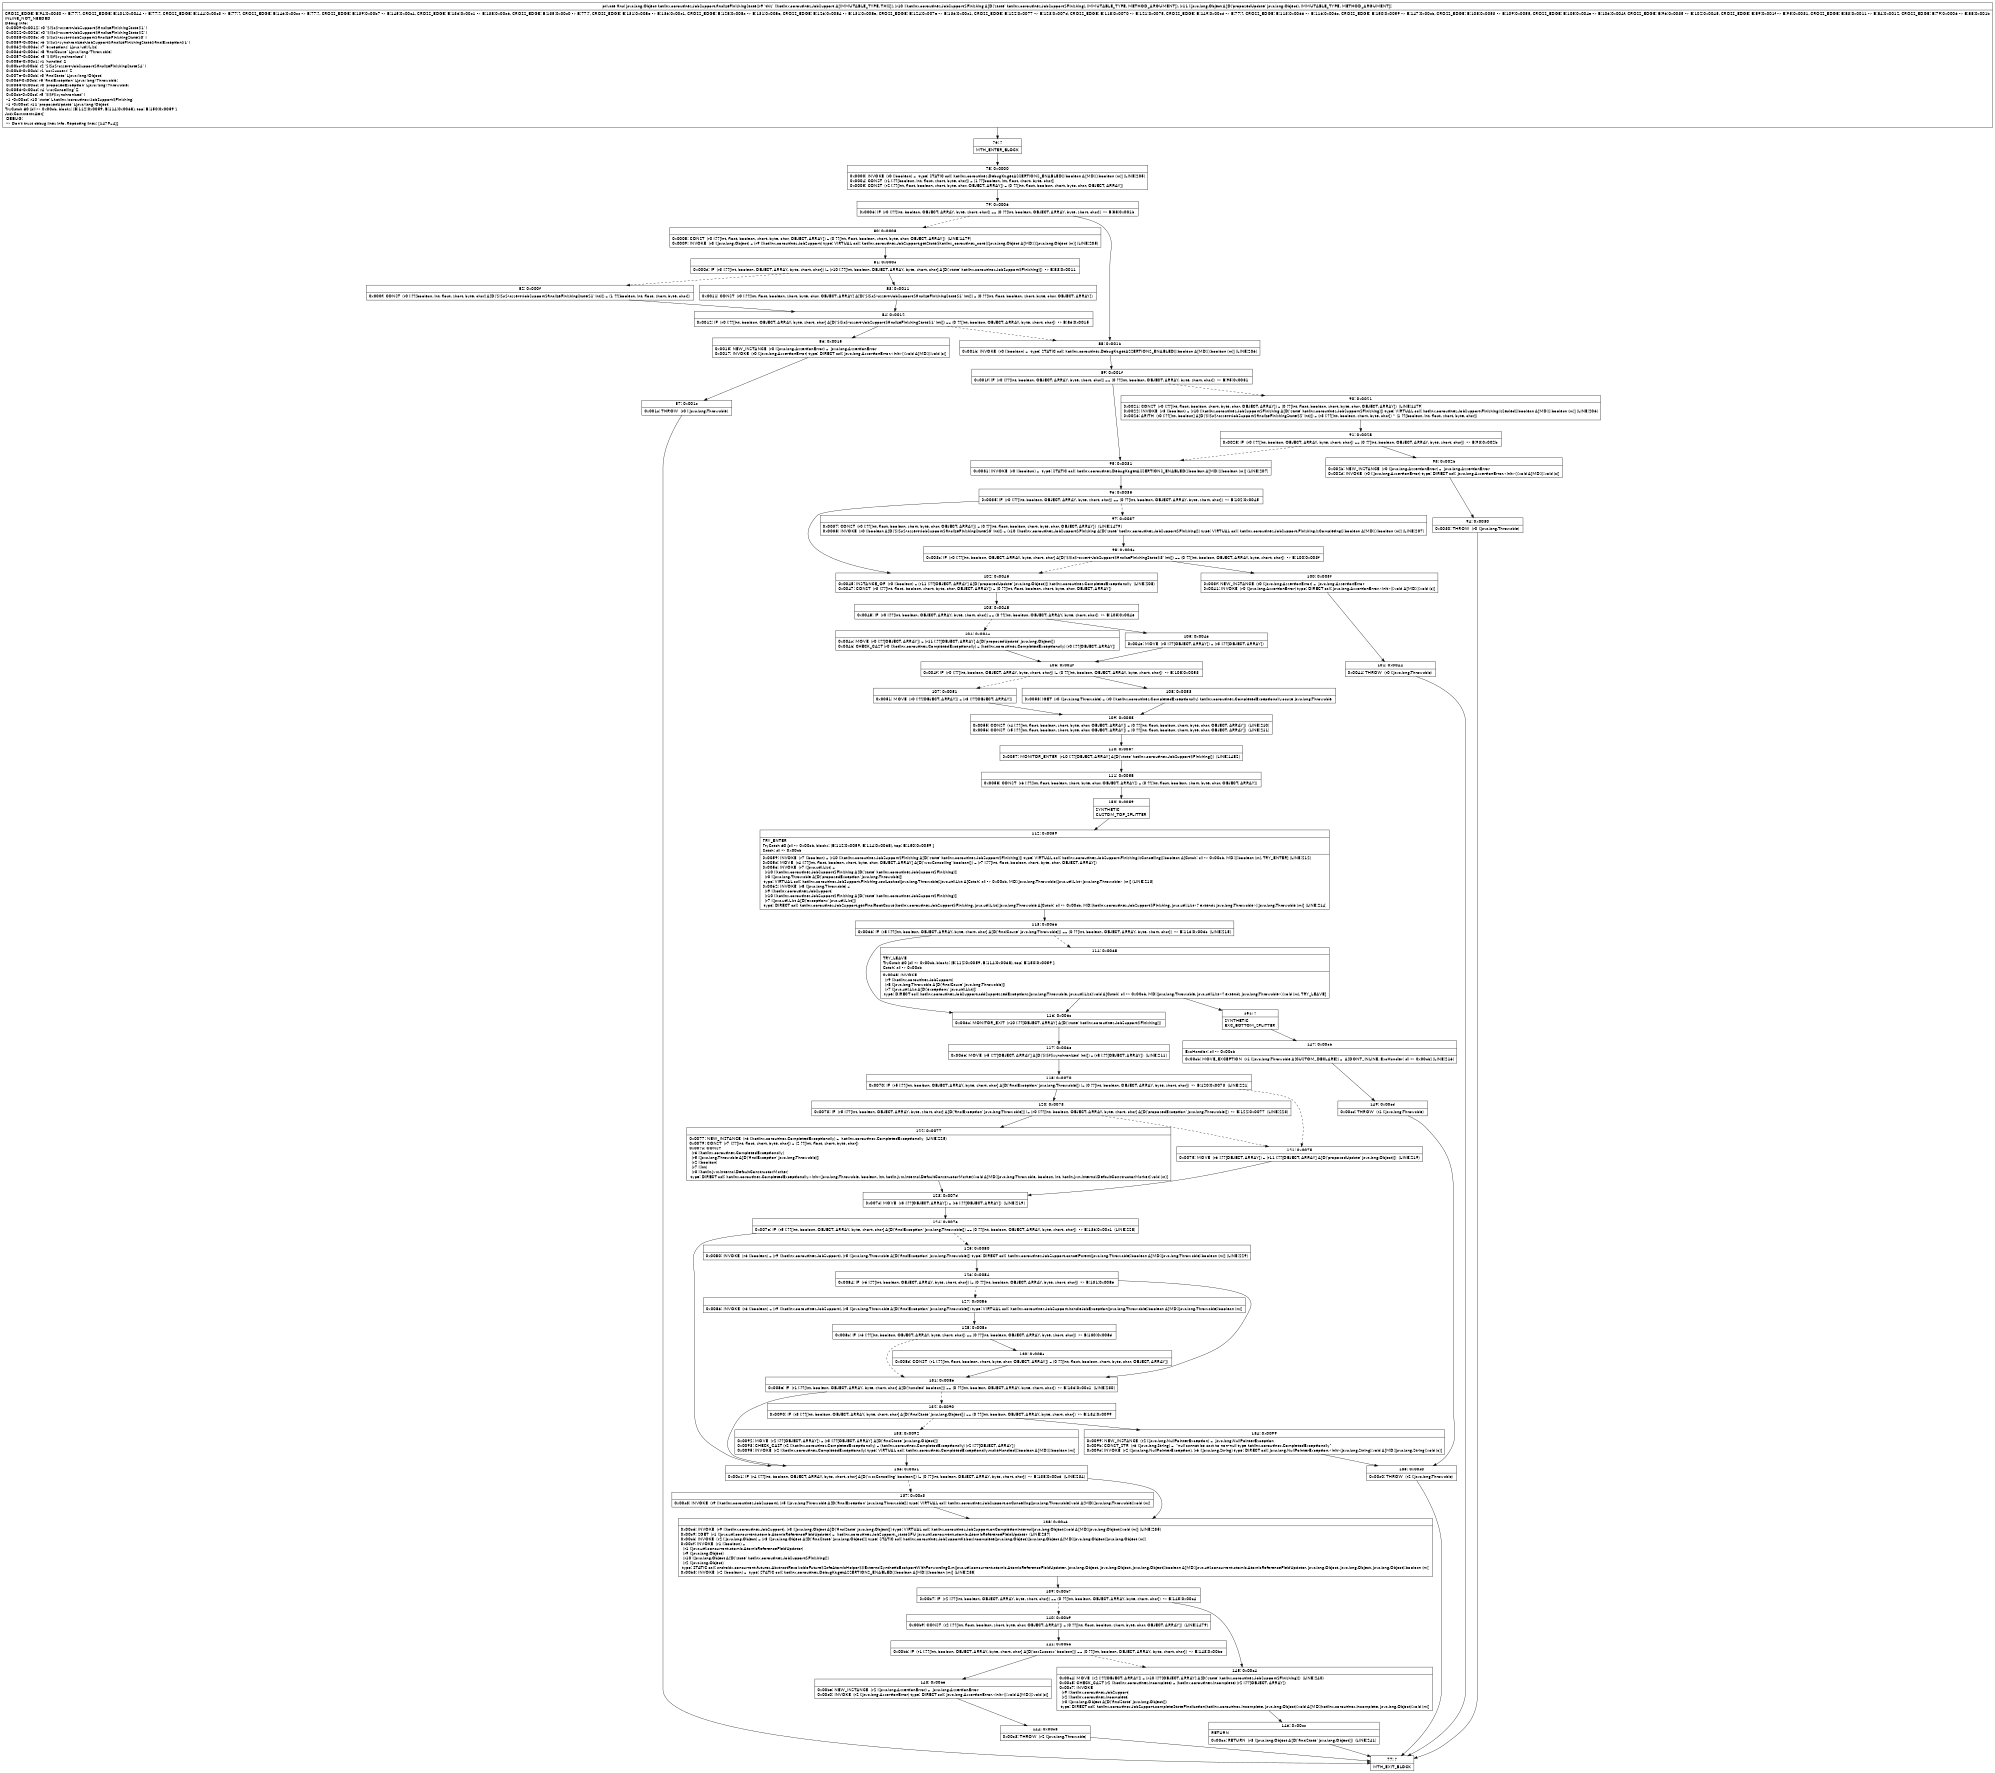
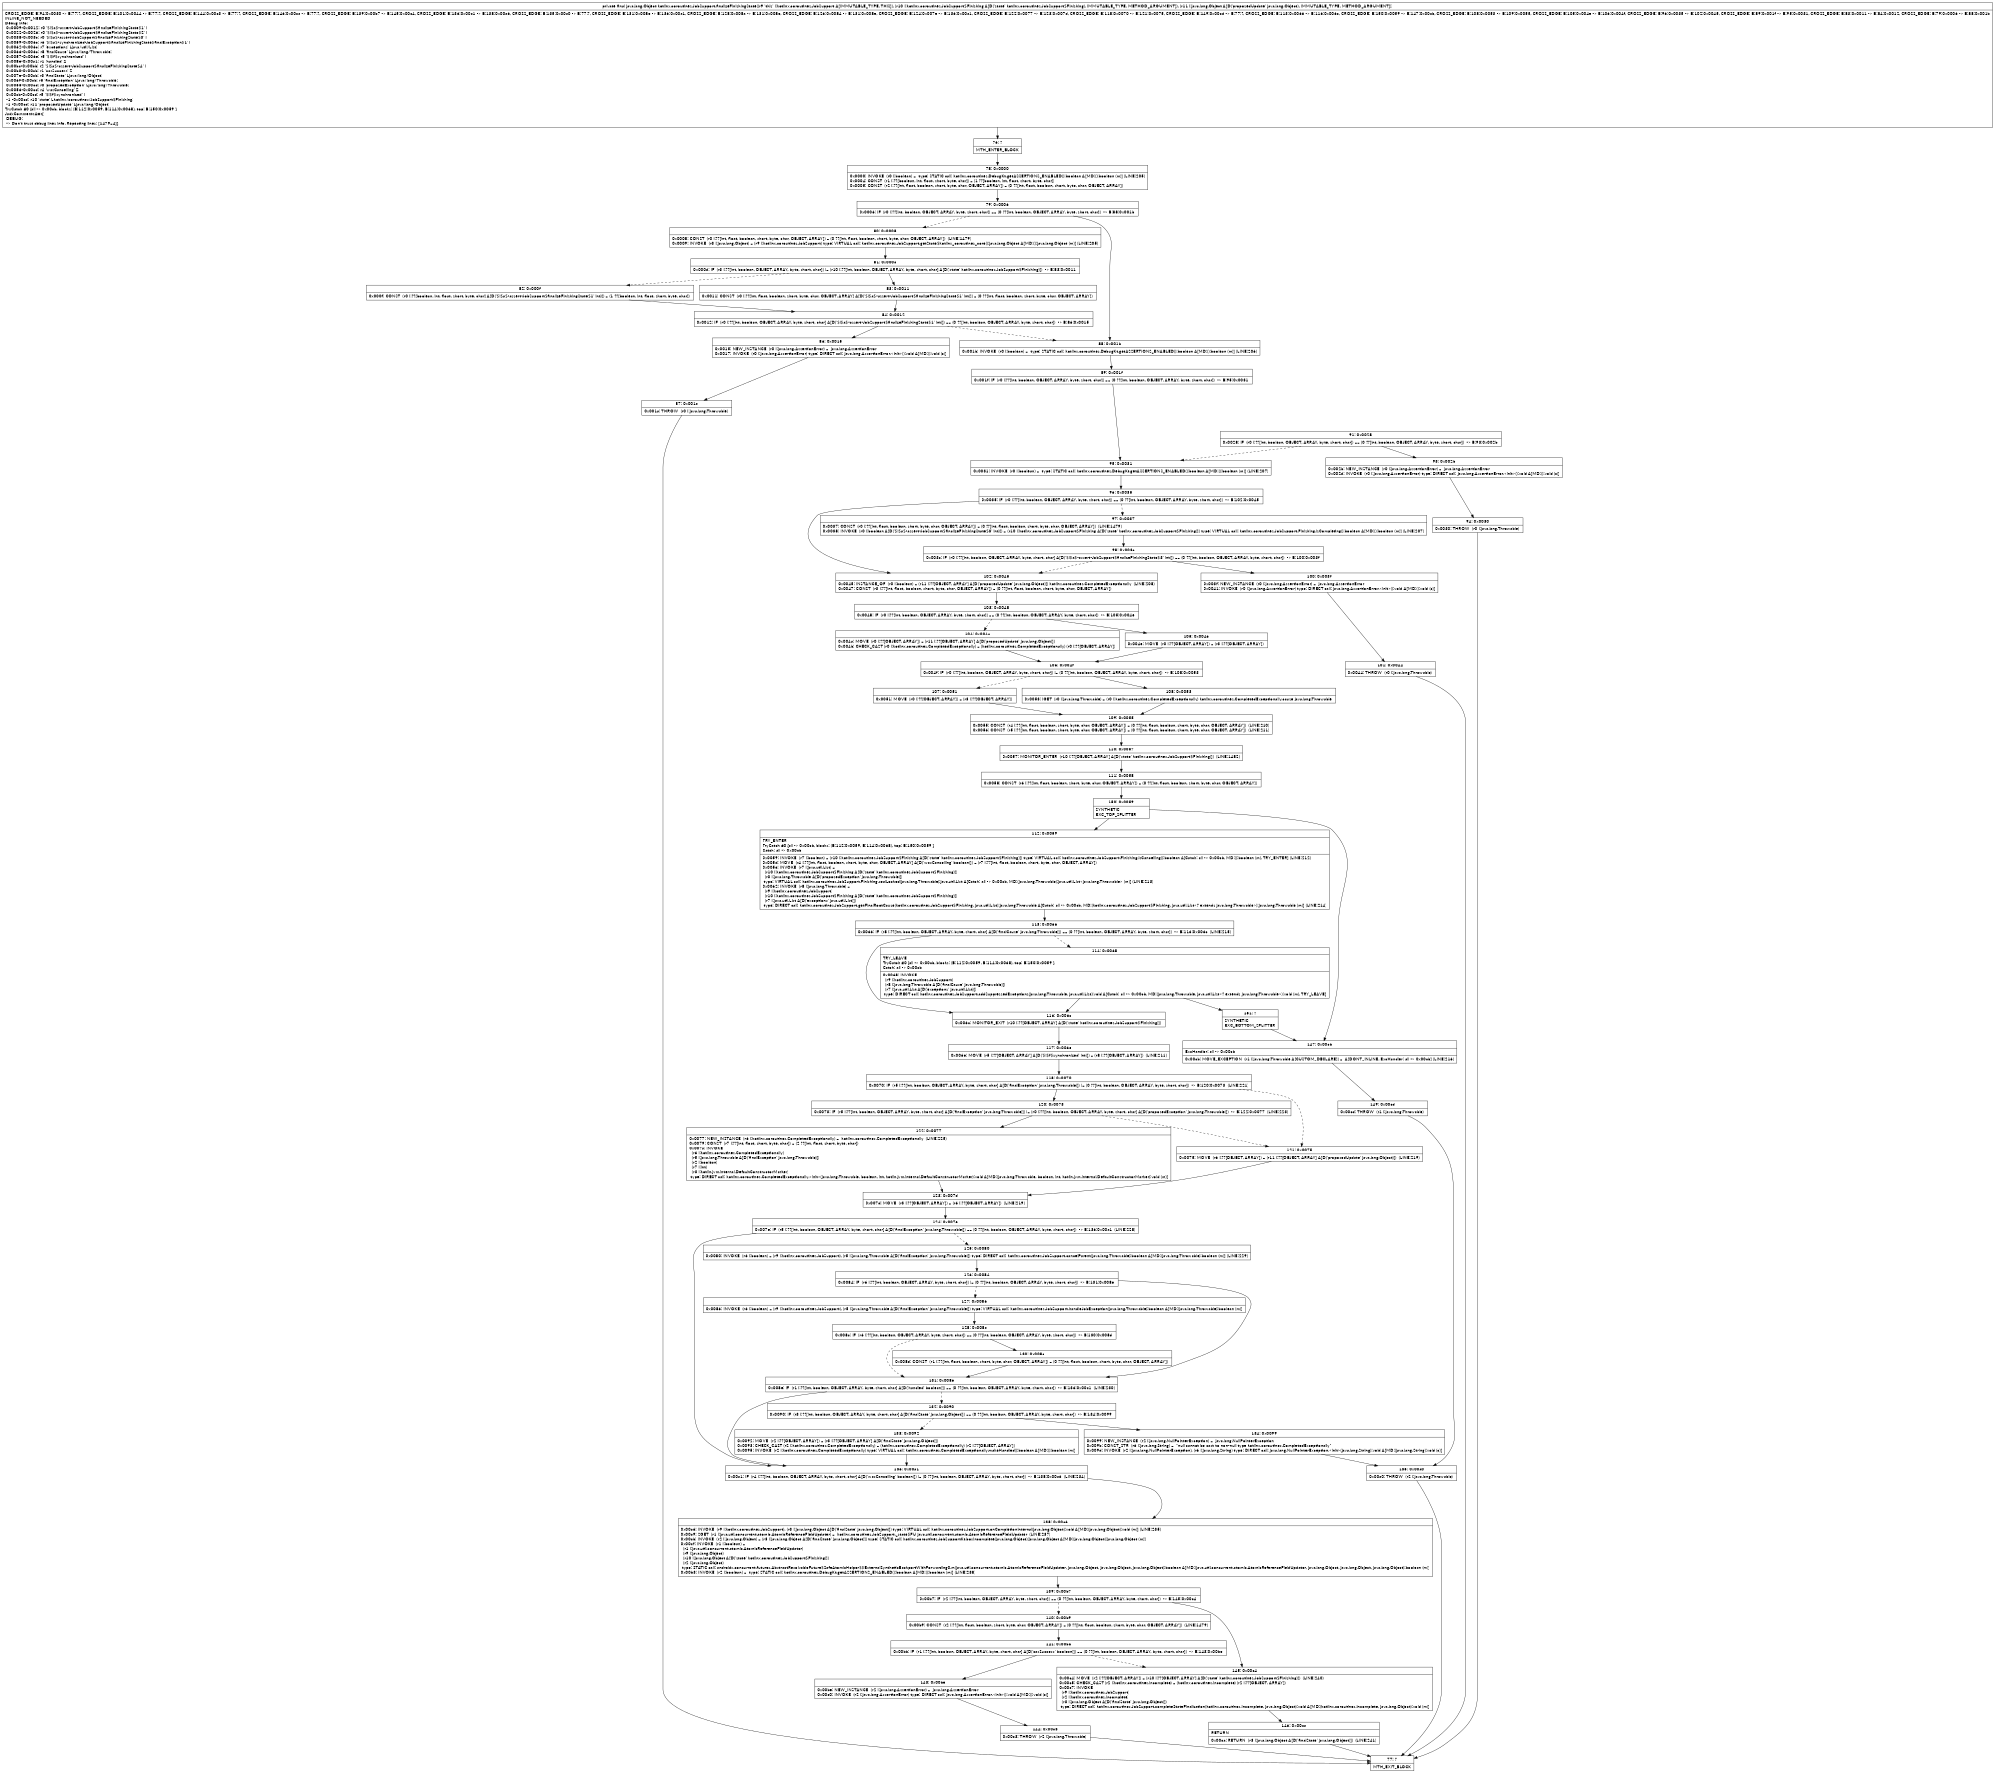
(1361, 408) -> none
(1121, 815) -> (1116, 815)
none -> (1341, 842)
(707, 1148) -> (708, 1148)
(913, 1500) -> none
